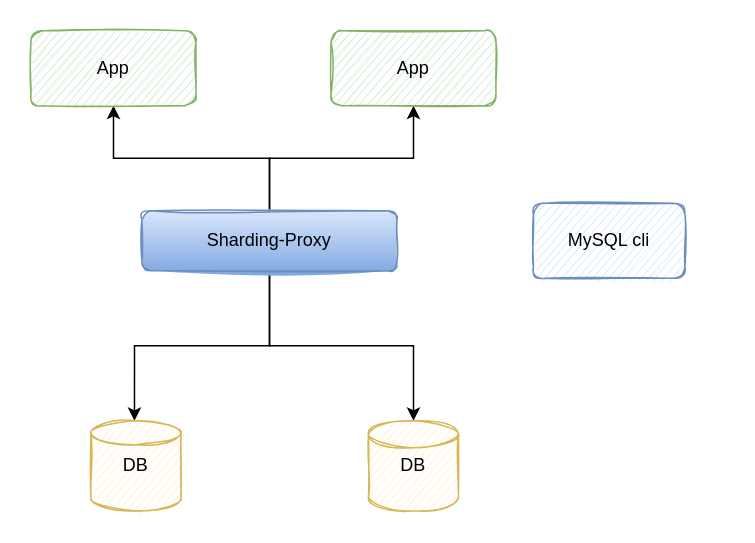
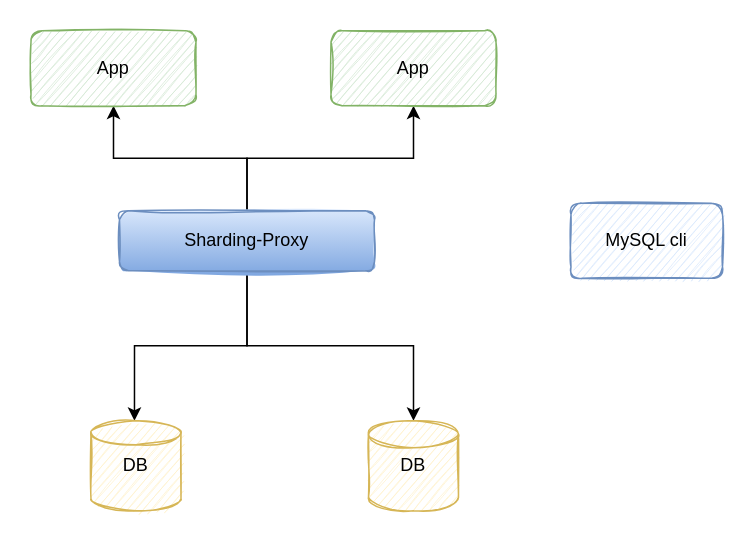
(269, 241) -> (247, 241)
(609, 241) -> (647, 241)
